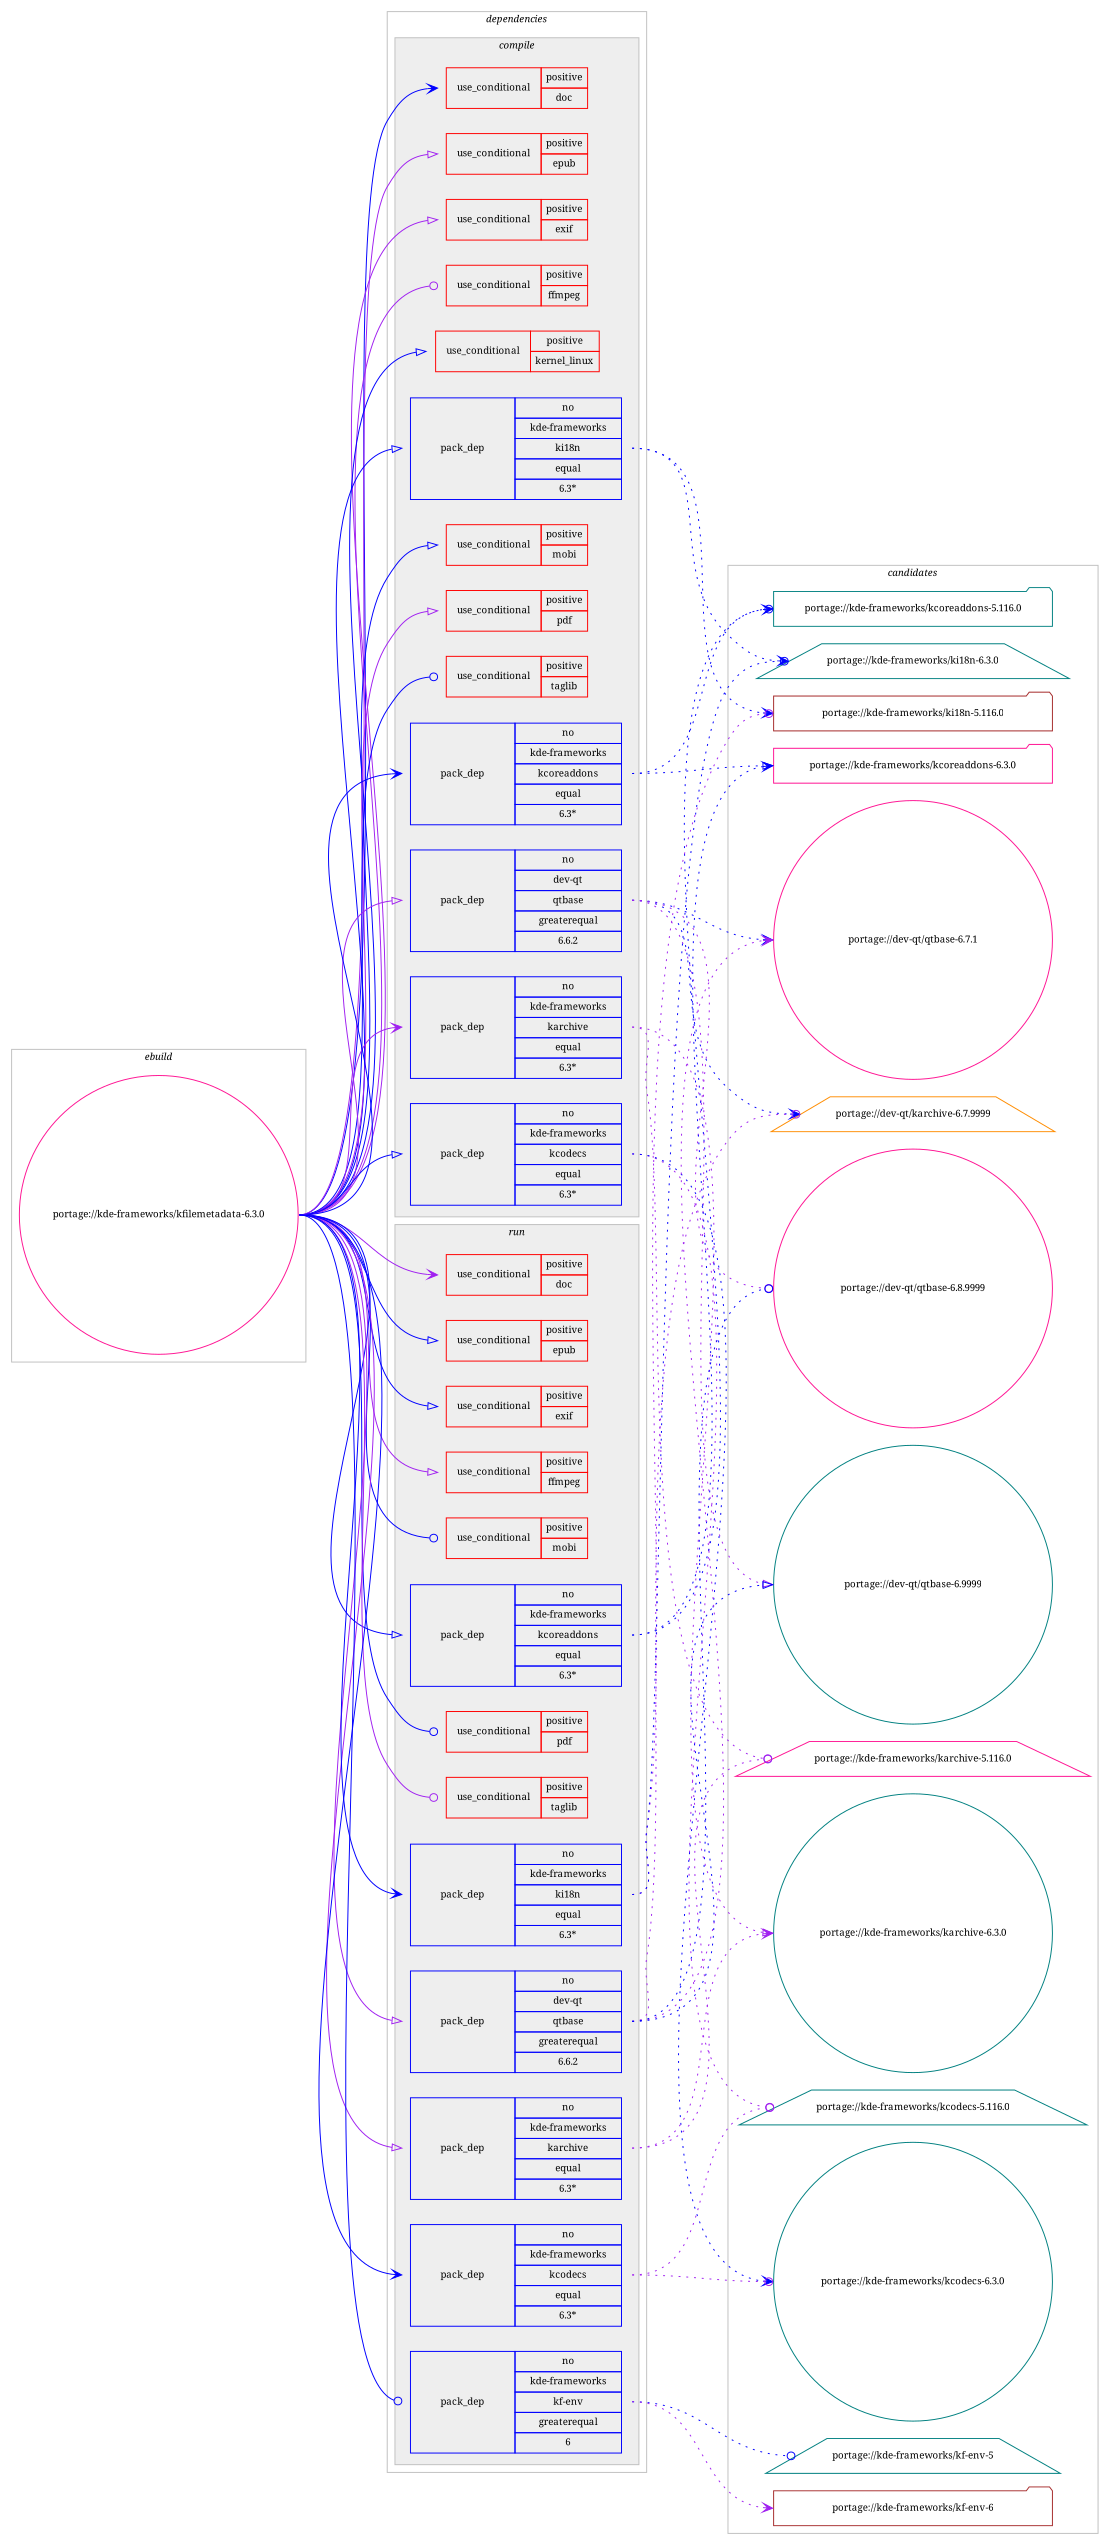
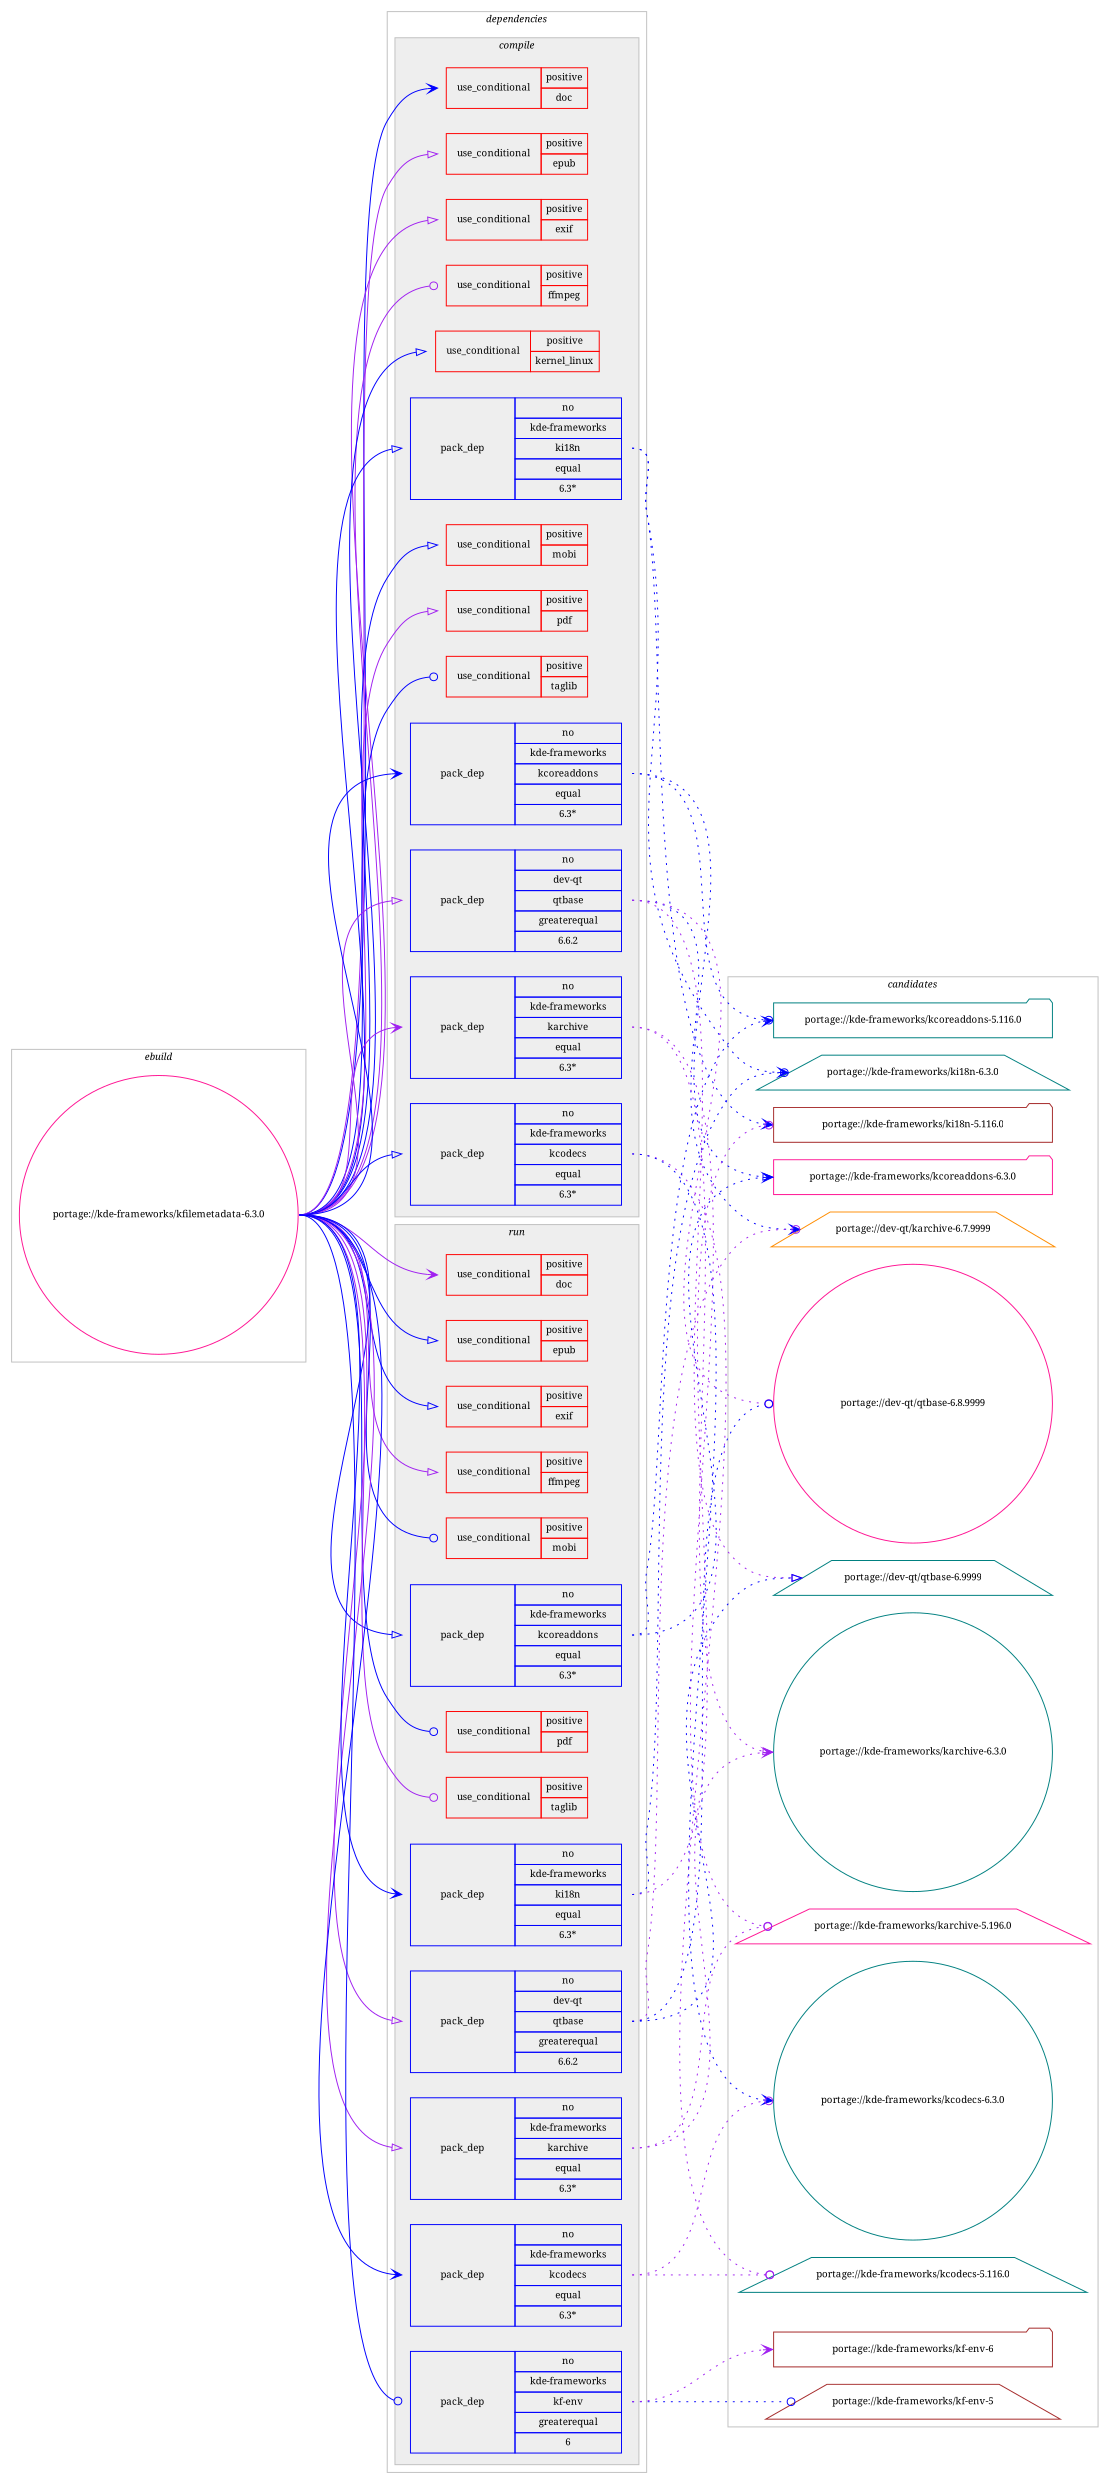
(913, 940) -> none
(913, 1585) -> (913, 1578)
(913, 1759) -> (913, 1926)
(913, 2456) -> (913, 2402)
